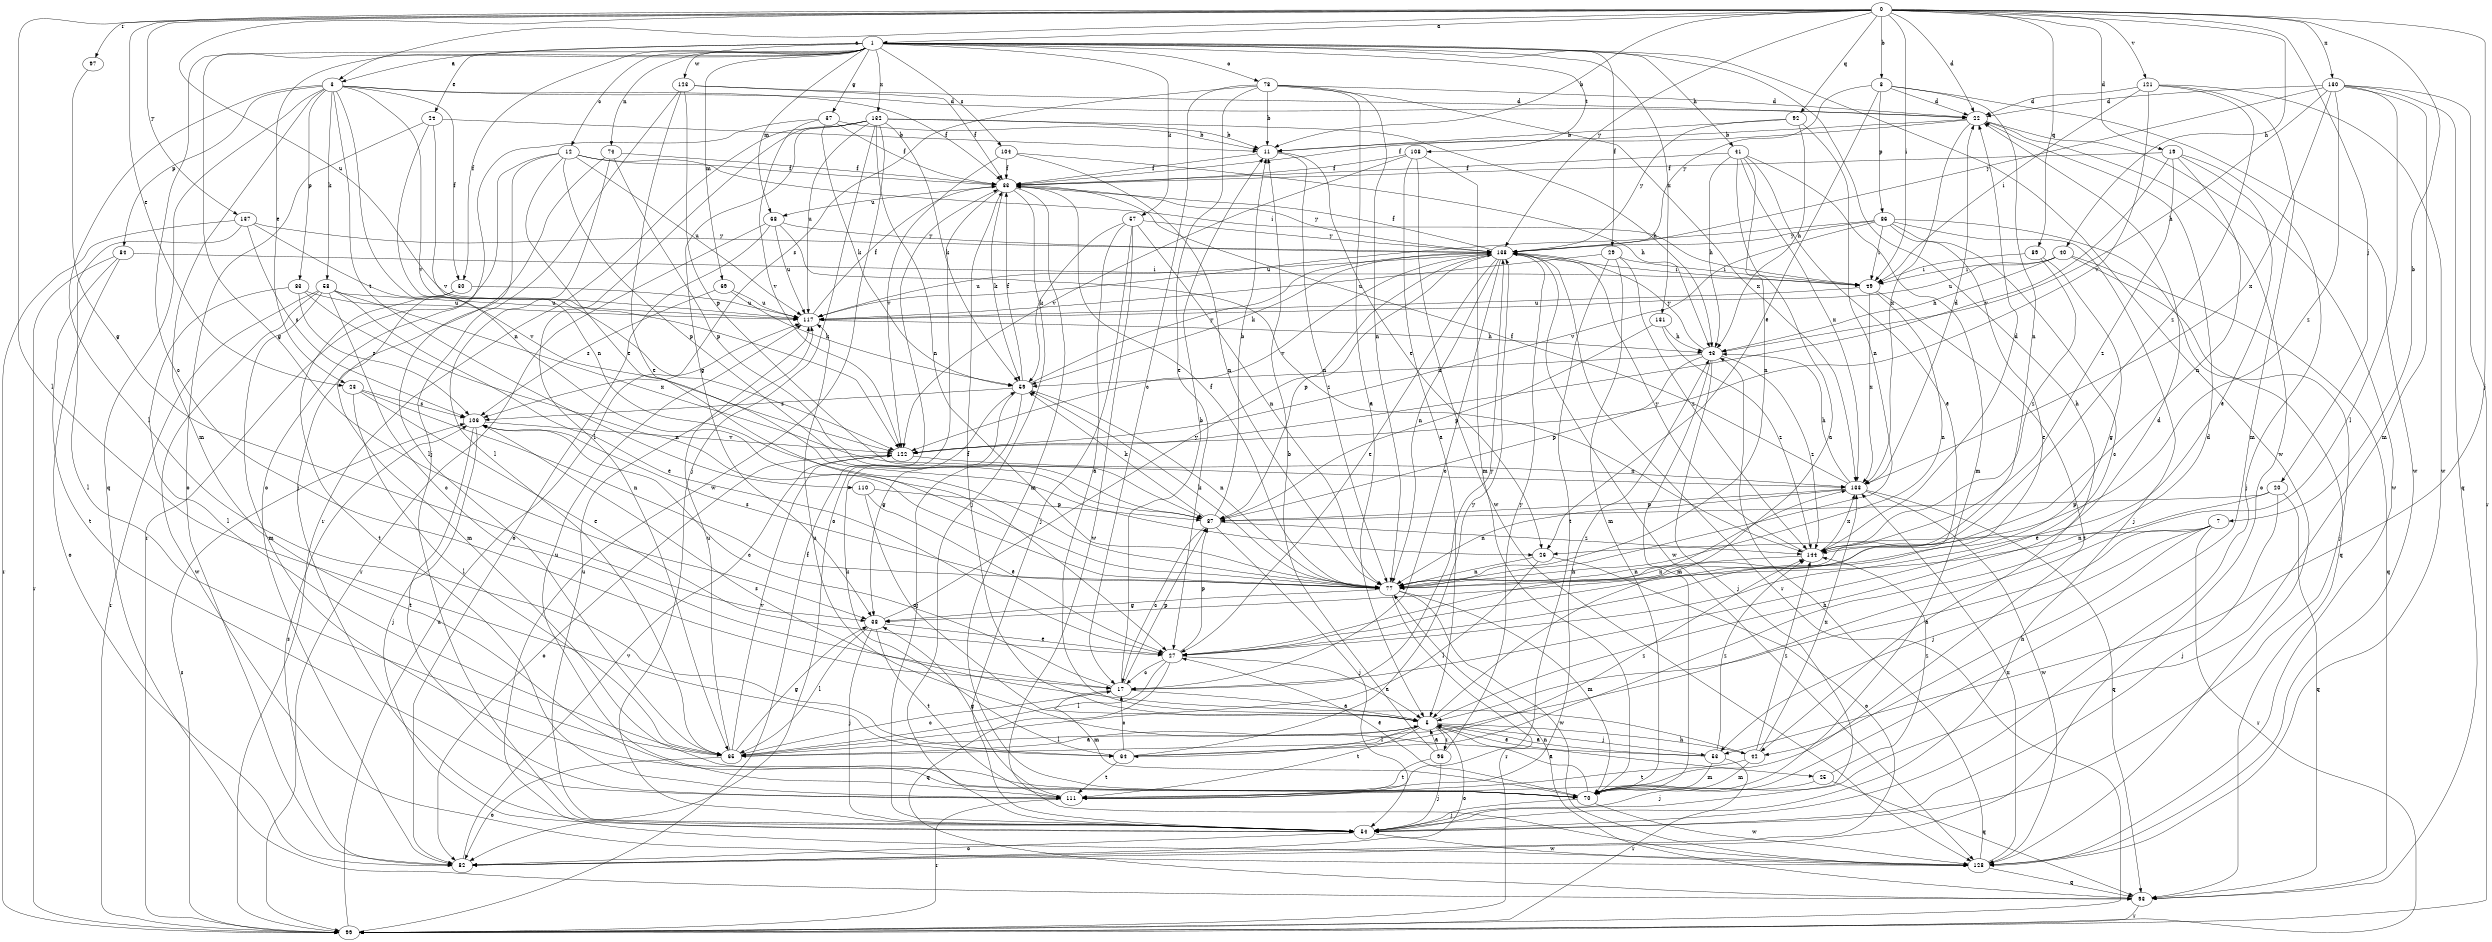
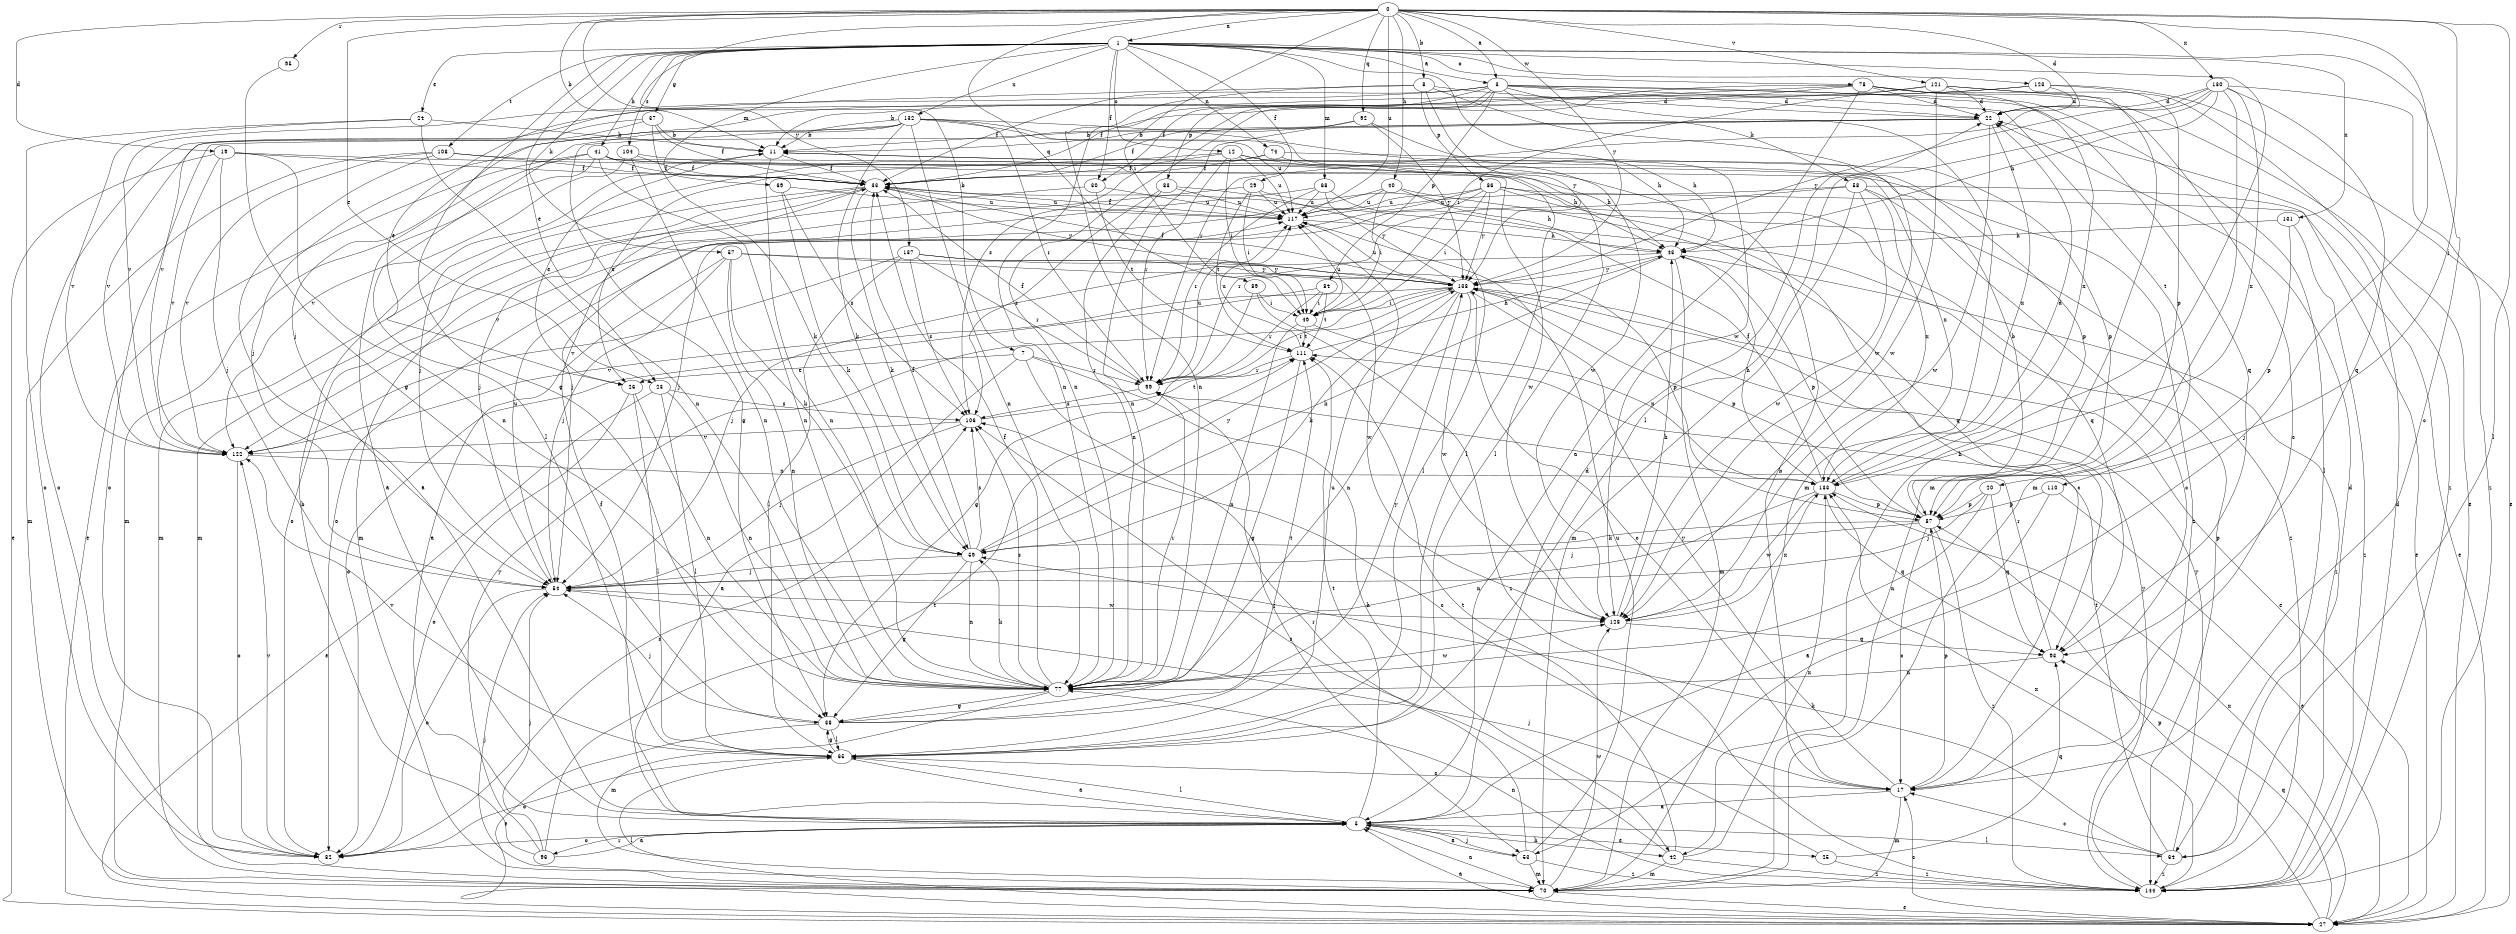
(93, 64) -> (289, 64)
(886, 198) -> (1081, 208)
none -> (1525, 284)
(1329, 387) -> (2218, 538)
